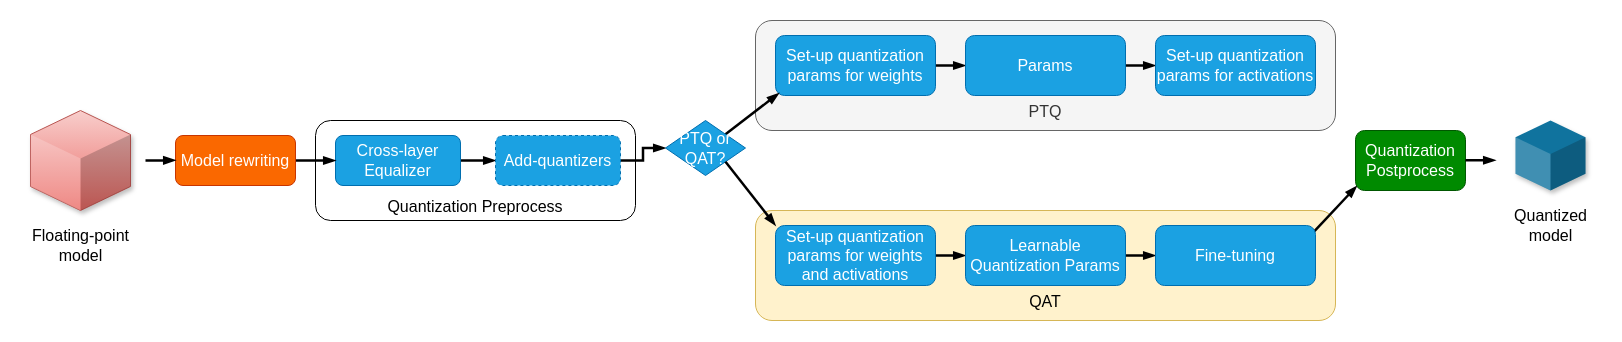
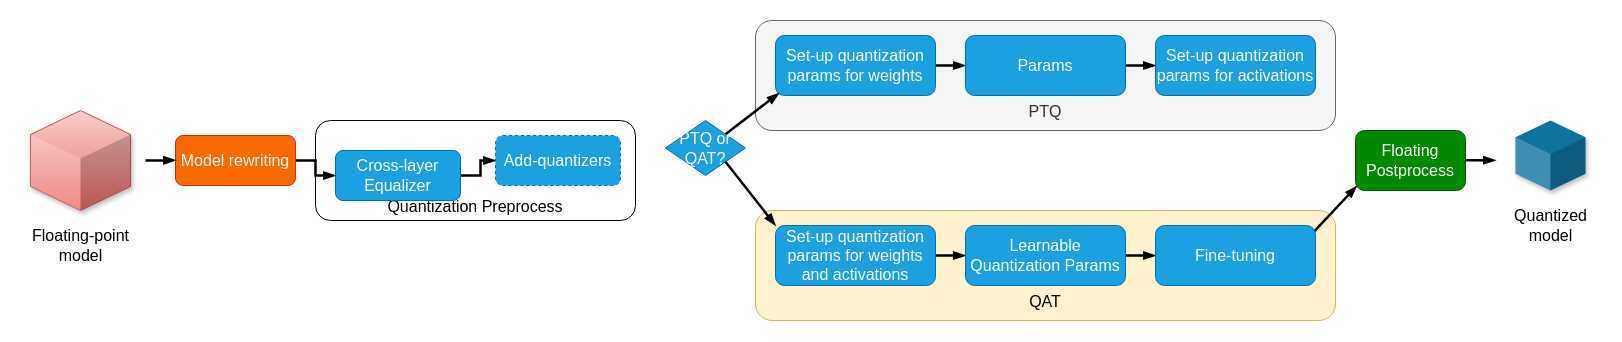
(398, 161) -> (398, 176)
(643, 161) -> none
(1411, 161) -> (1411, 161)
